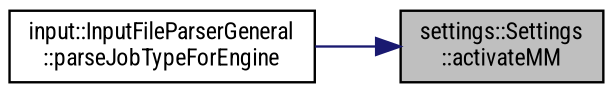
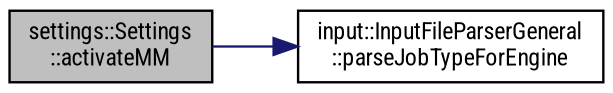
(345, 47) -> (243, 47)
